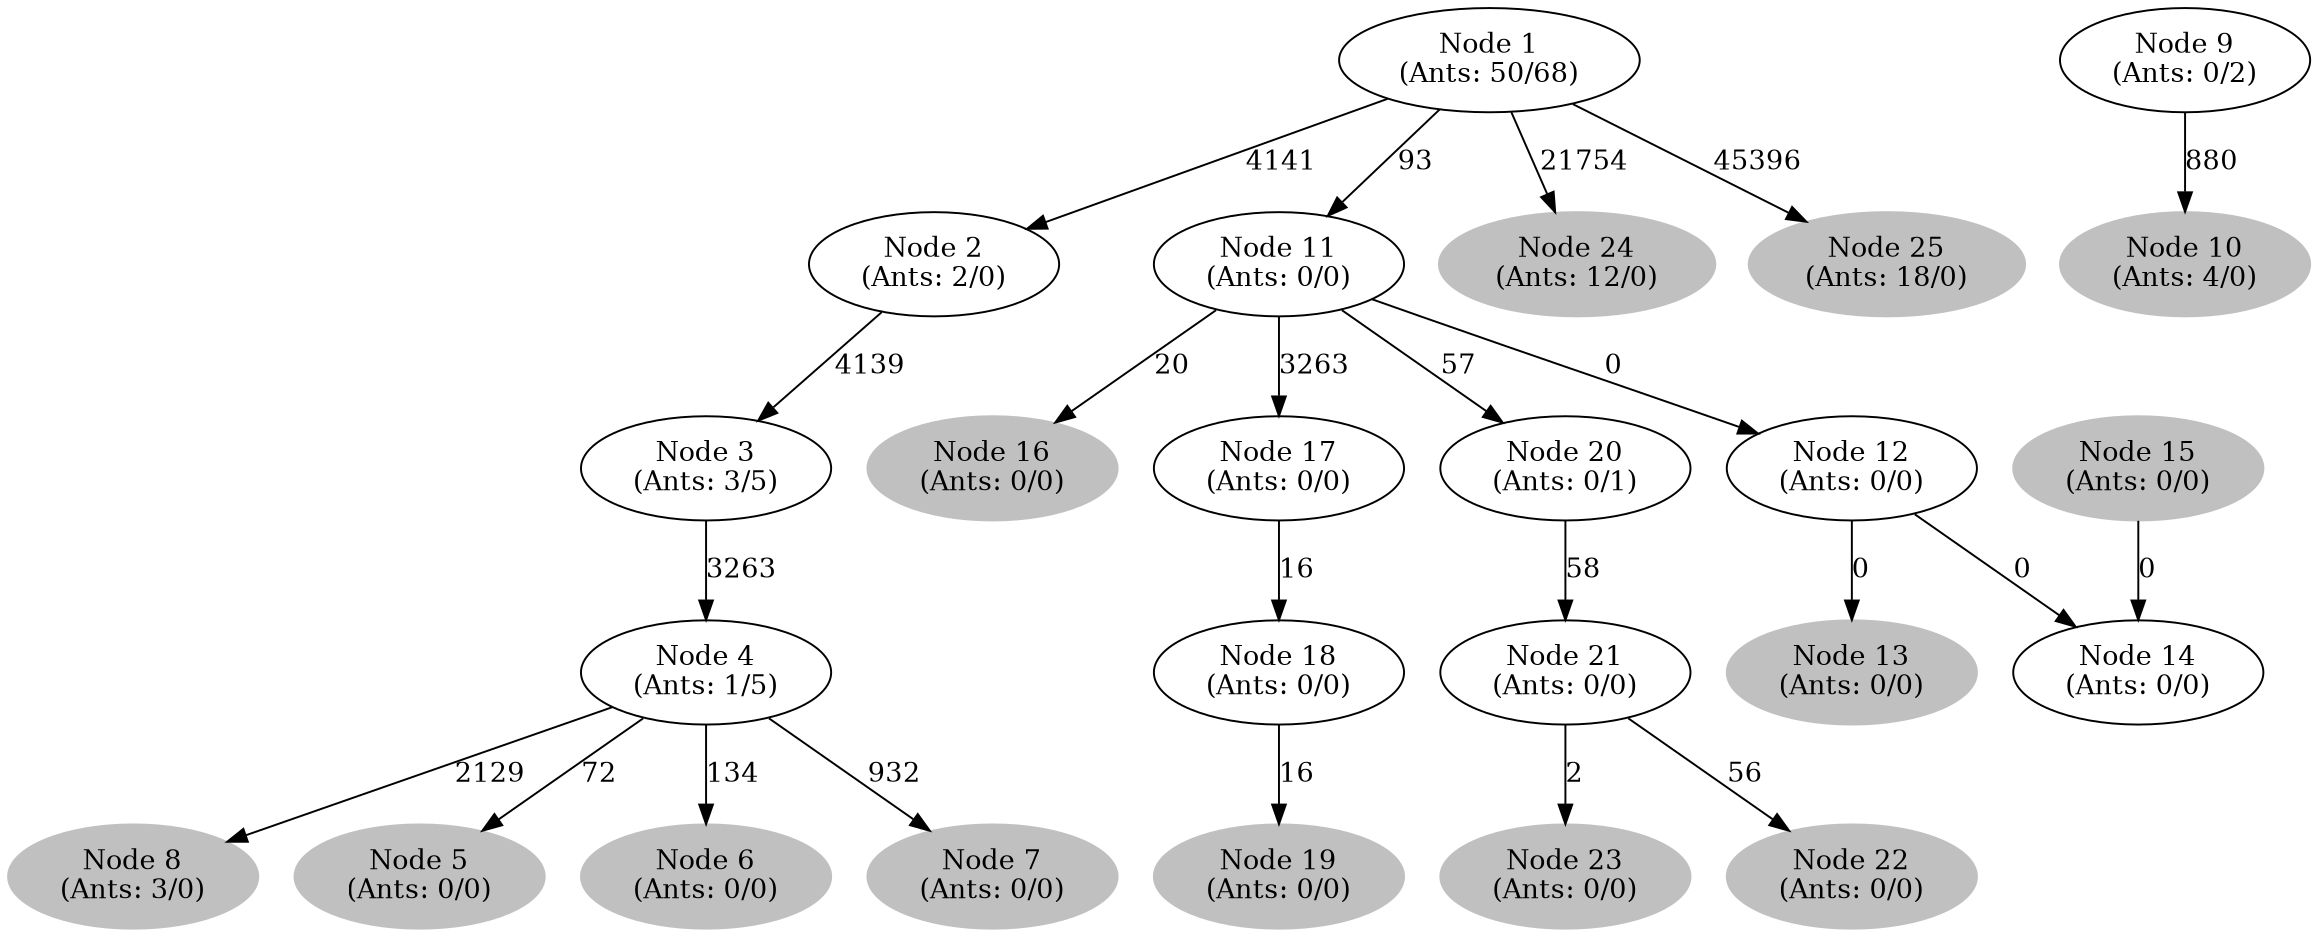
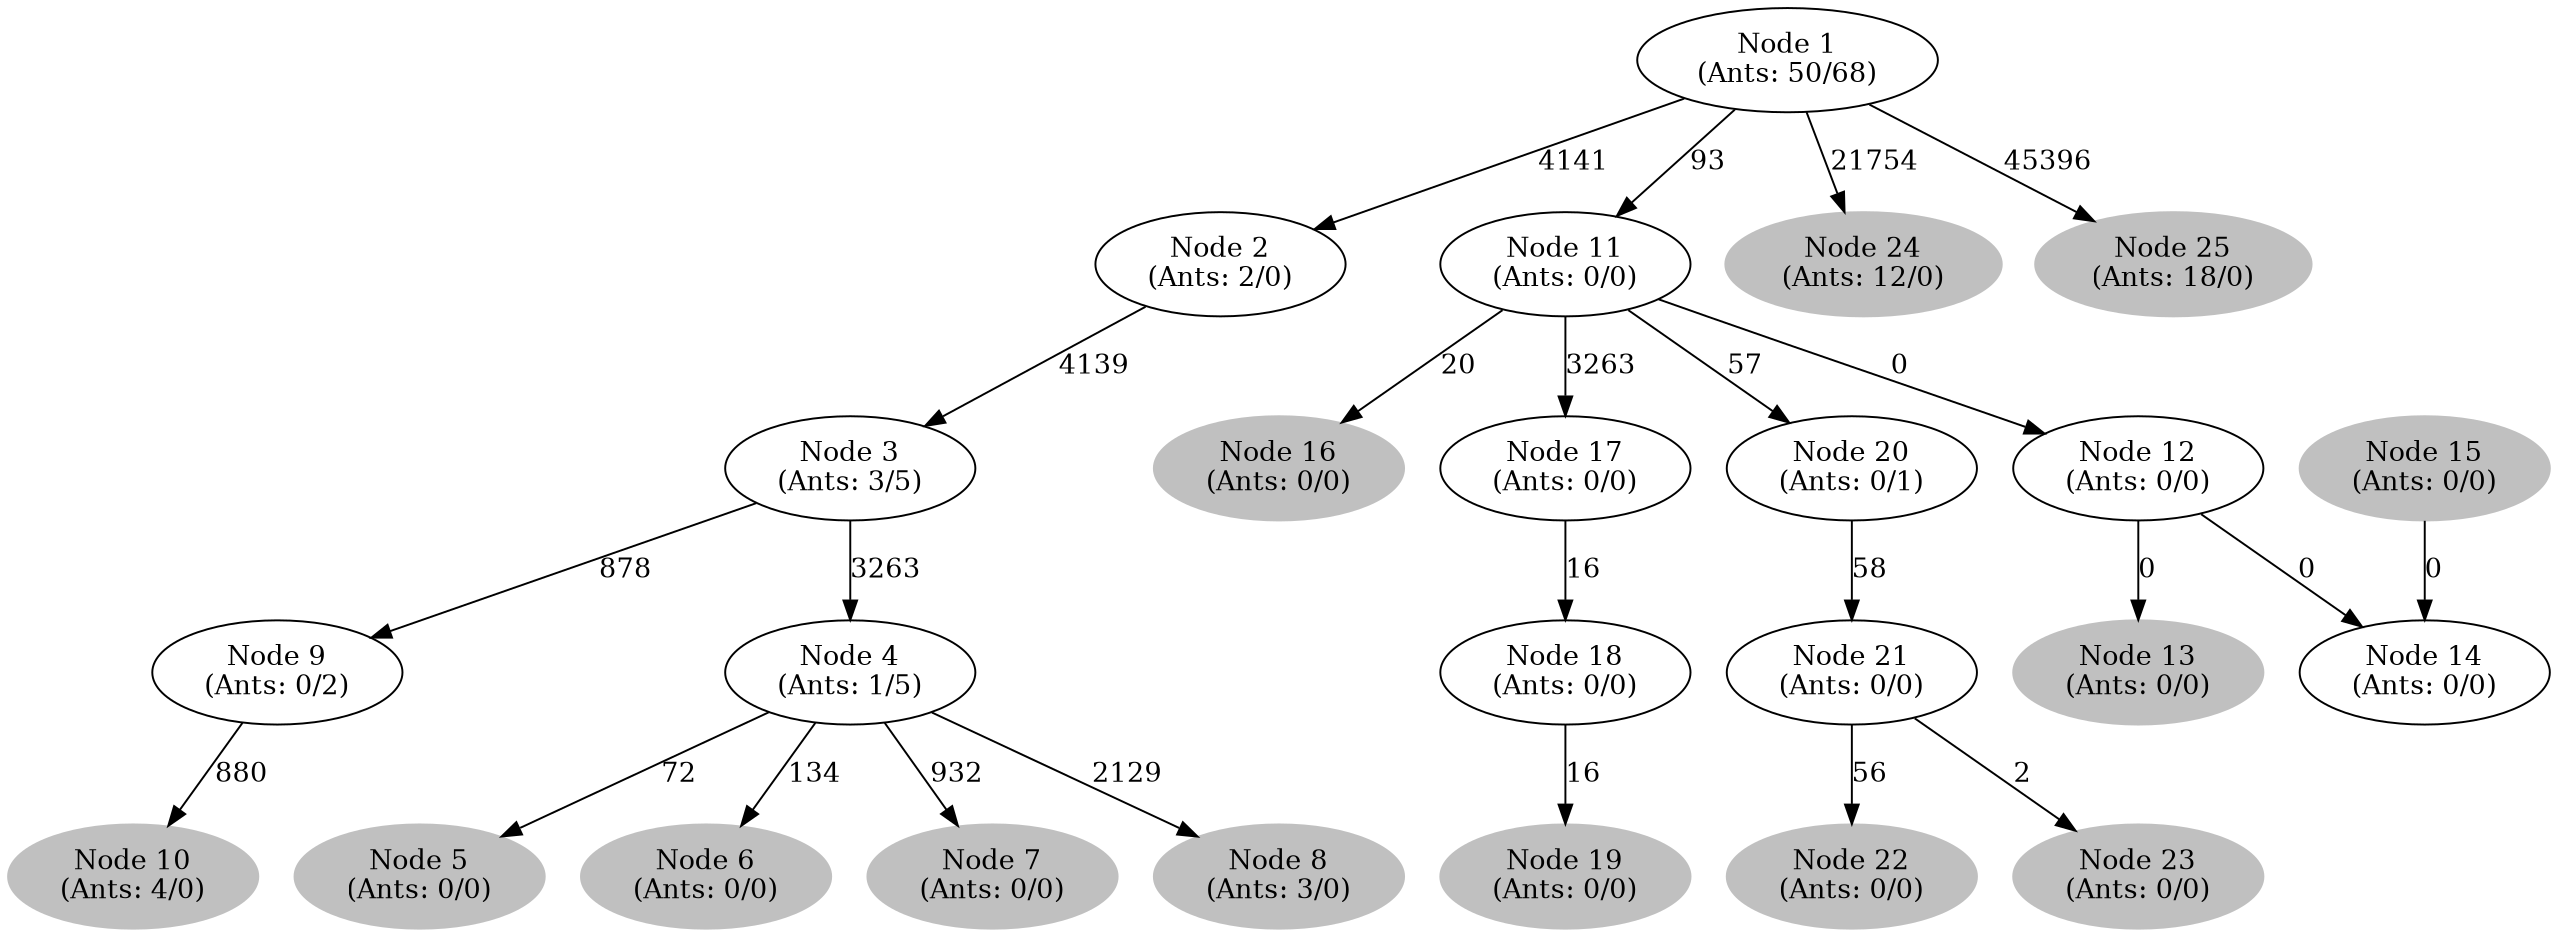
none -> (573, 567)
